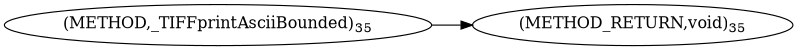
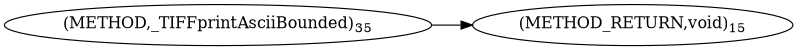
(738, 23) -> (738, 23)
